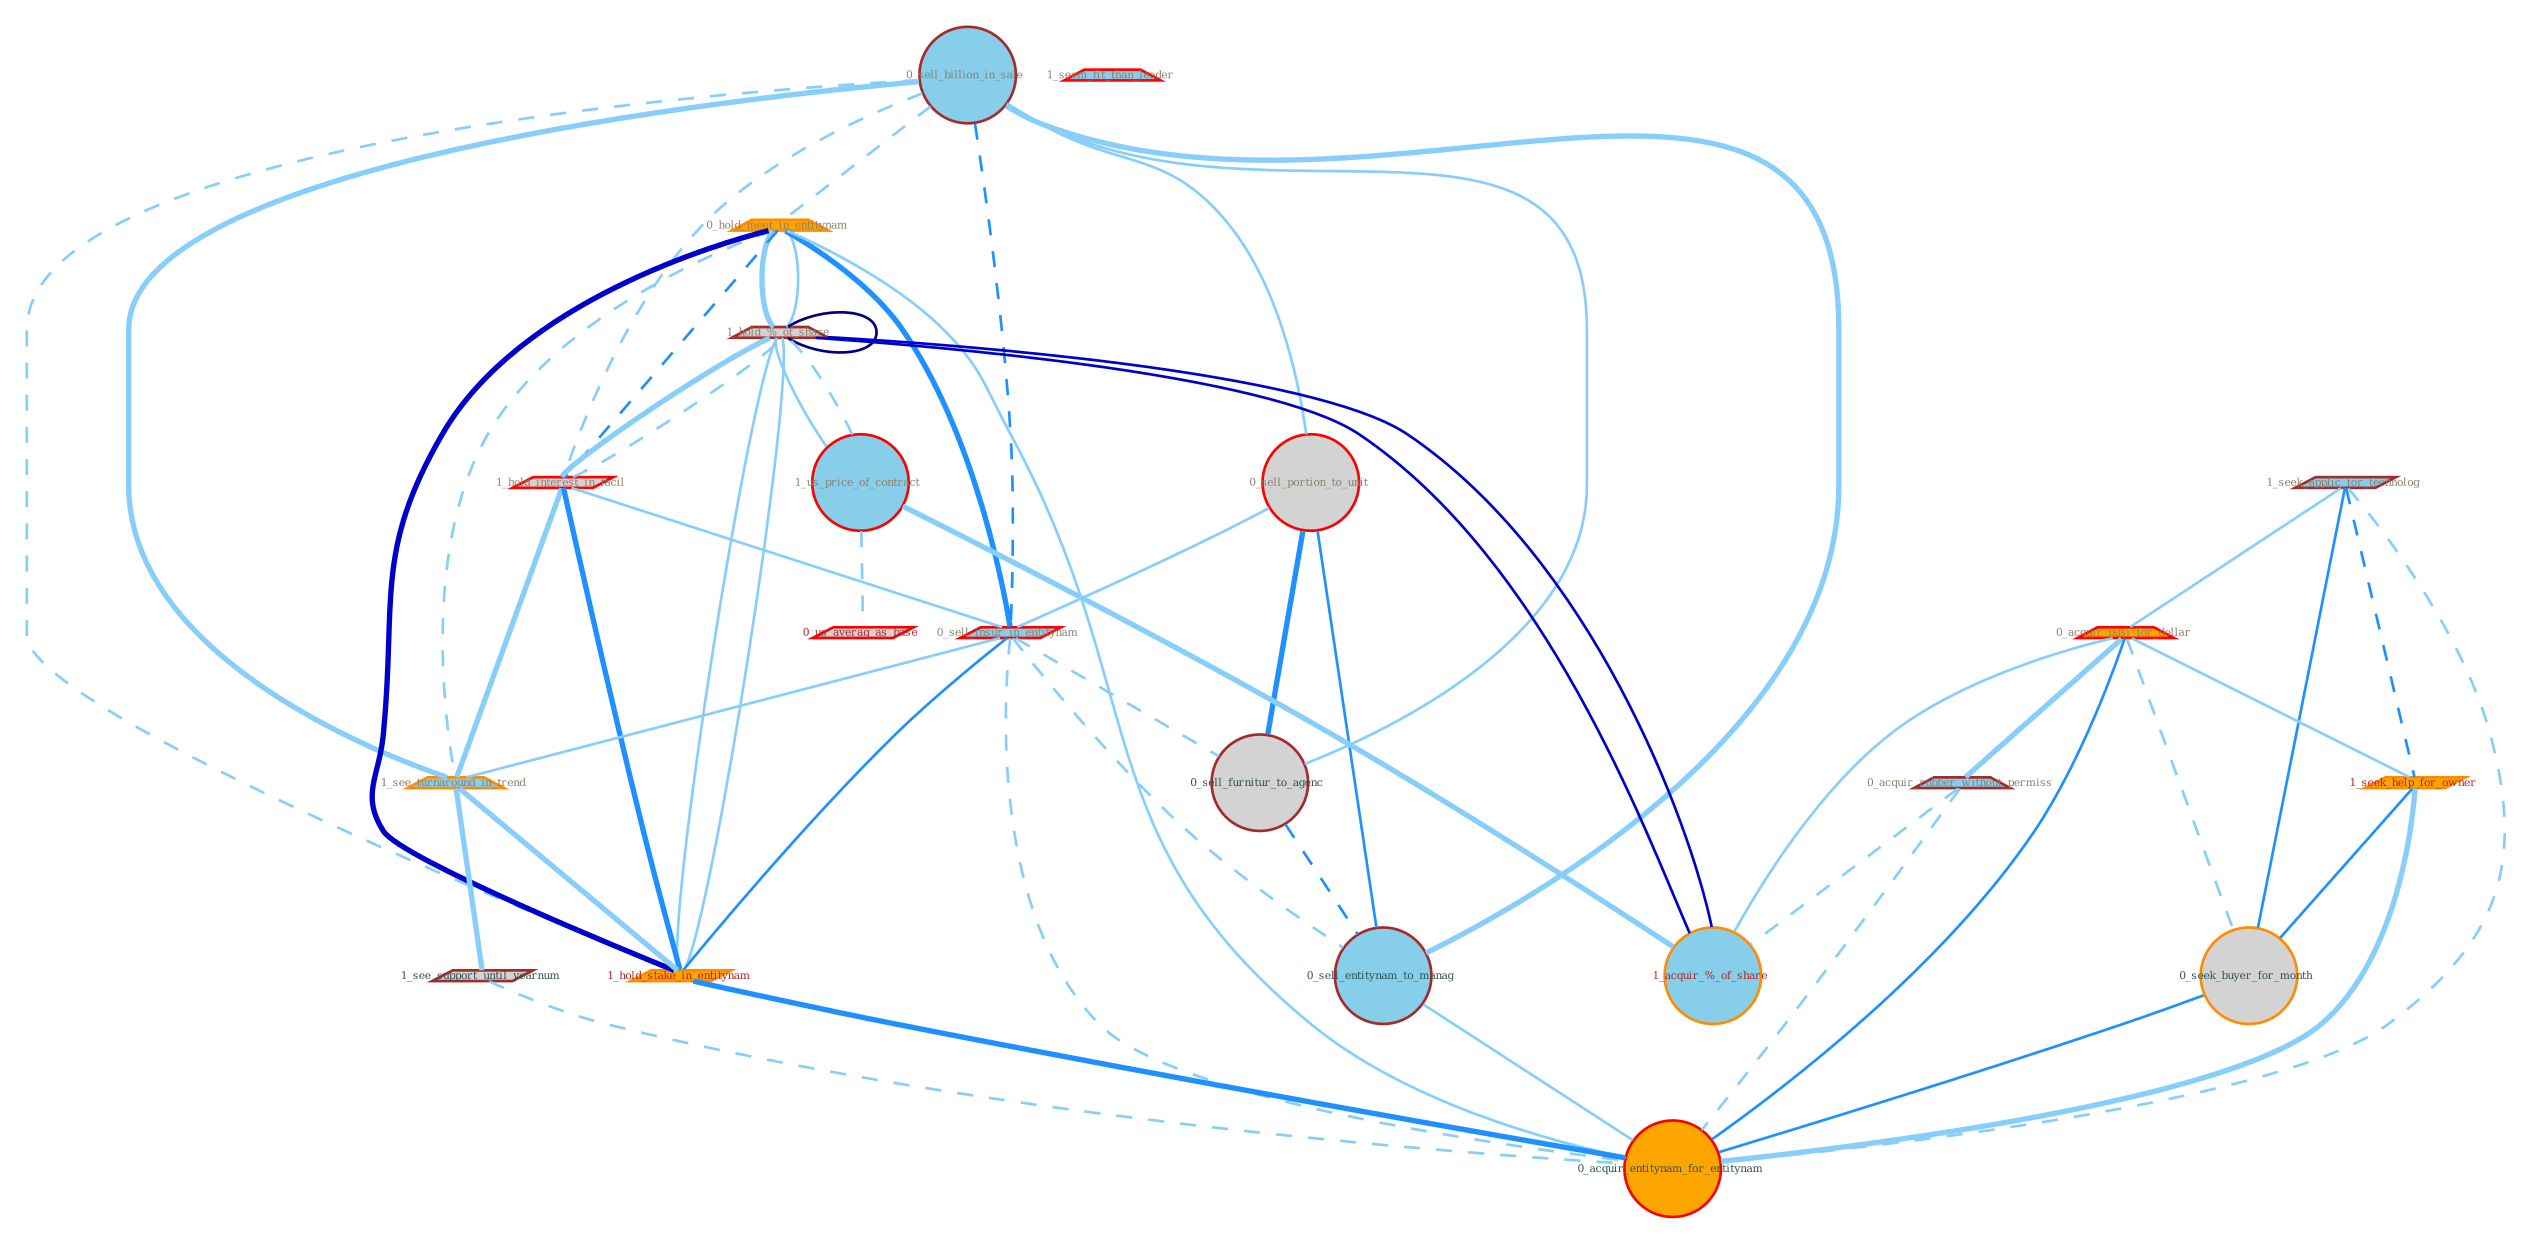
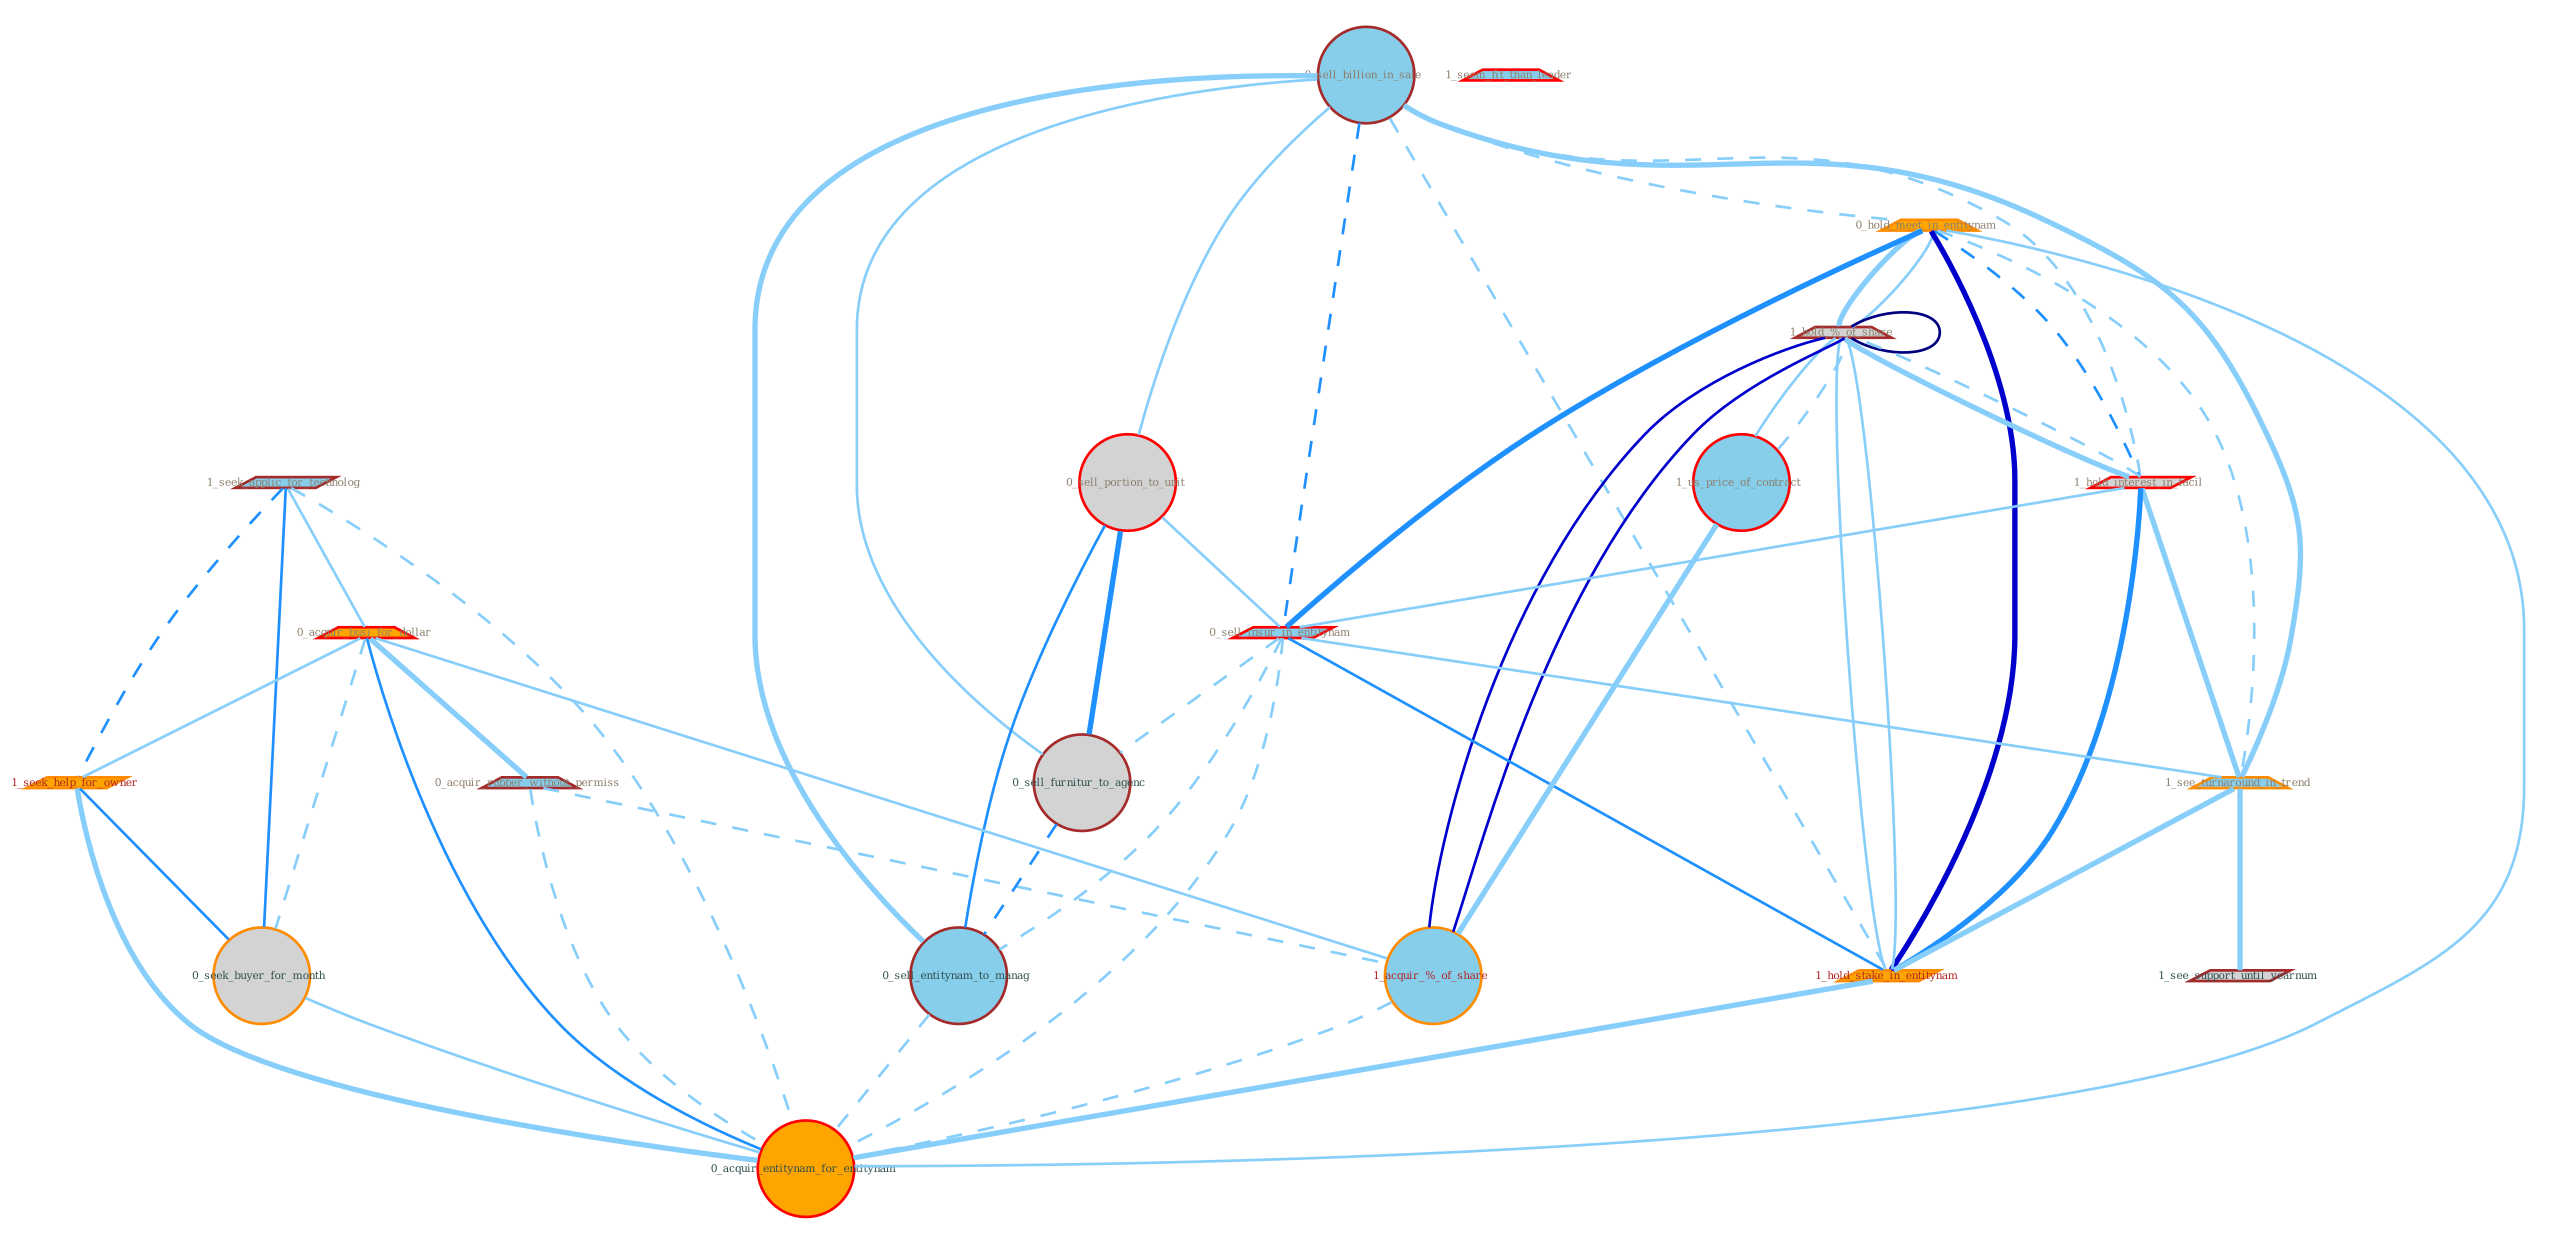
(863, 633) -> none
(1135, 1070) -> (1363, 1069)
(1528, 1072) -> (882, 1072)
(1962, 1077) -> (531, 1081)
(1050, 1107) -> (1127, 1094)
